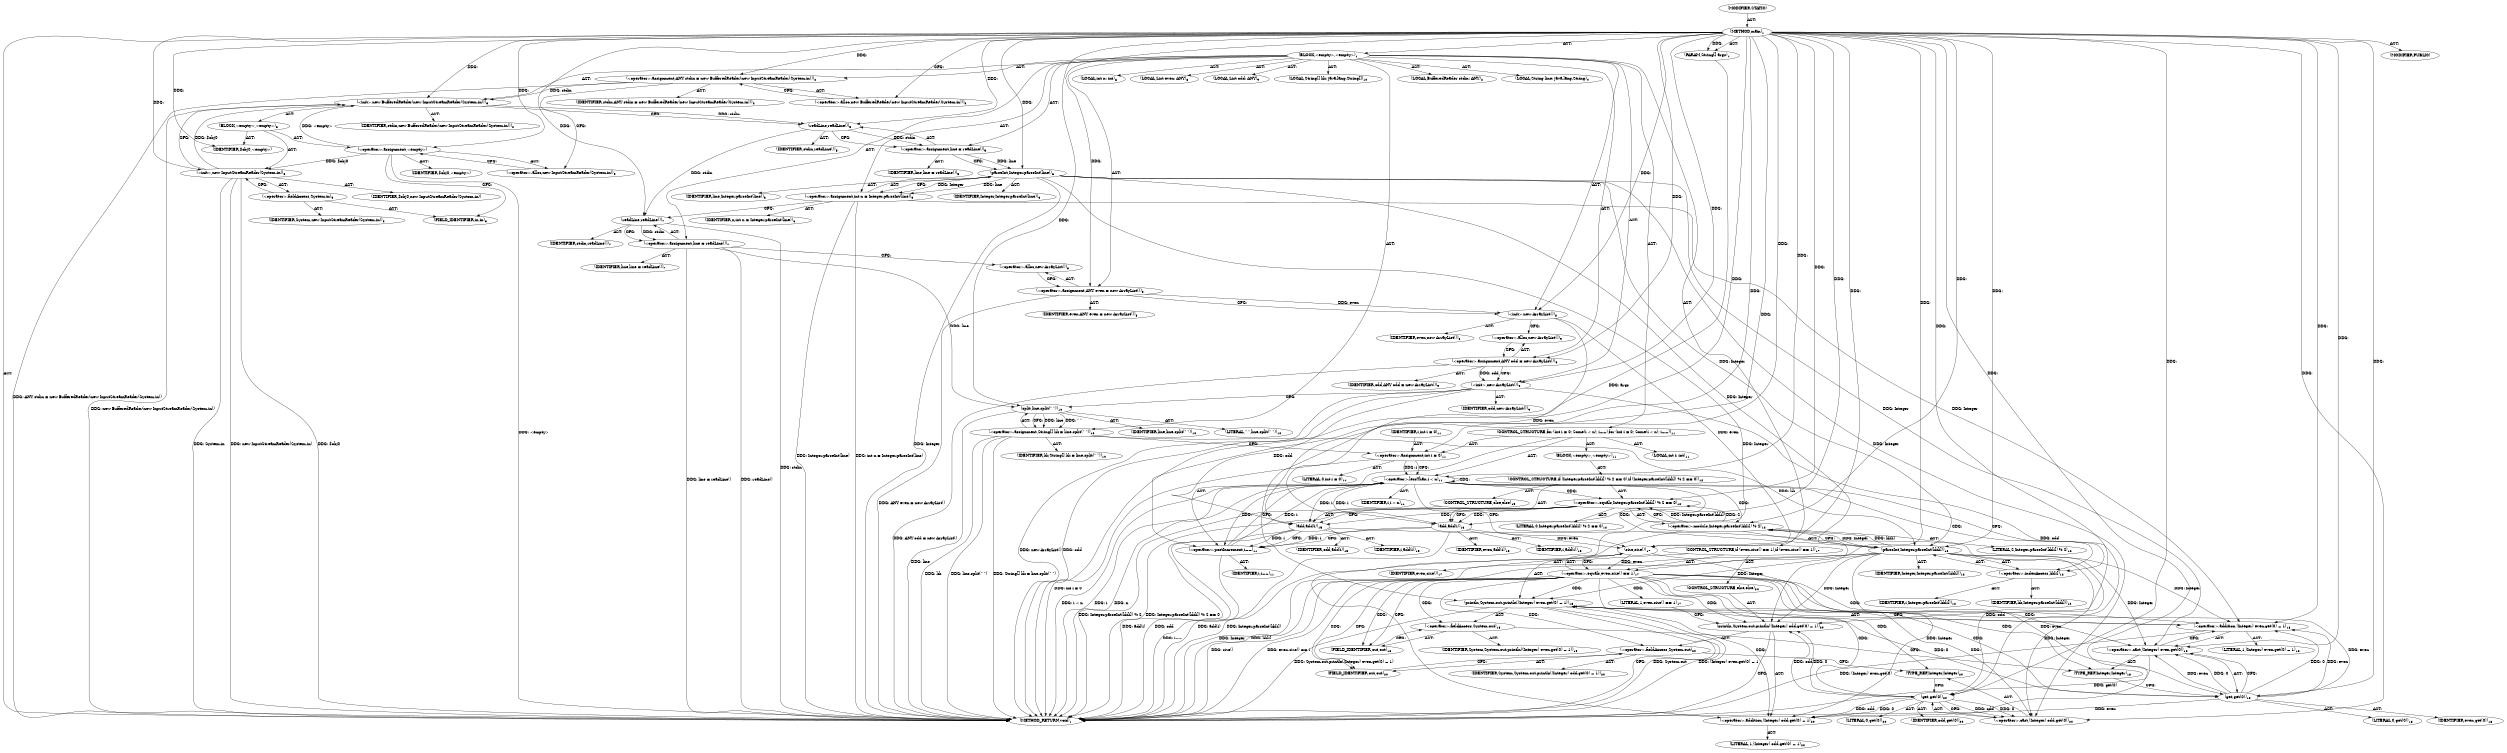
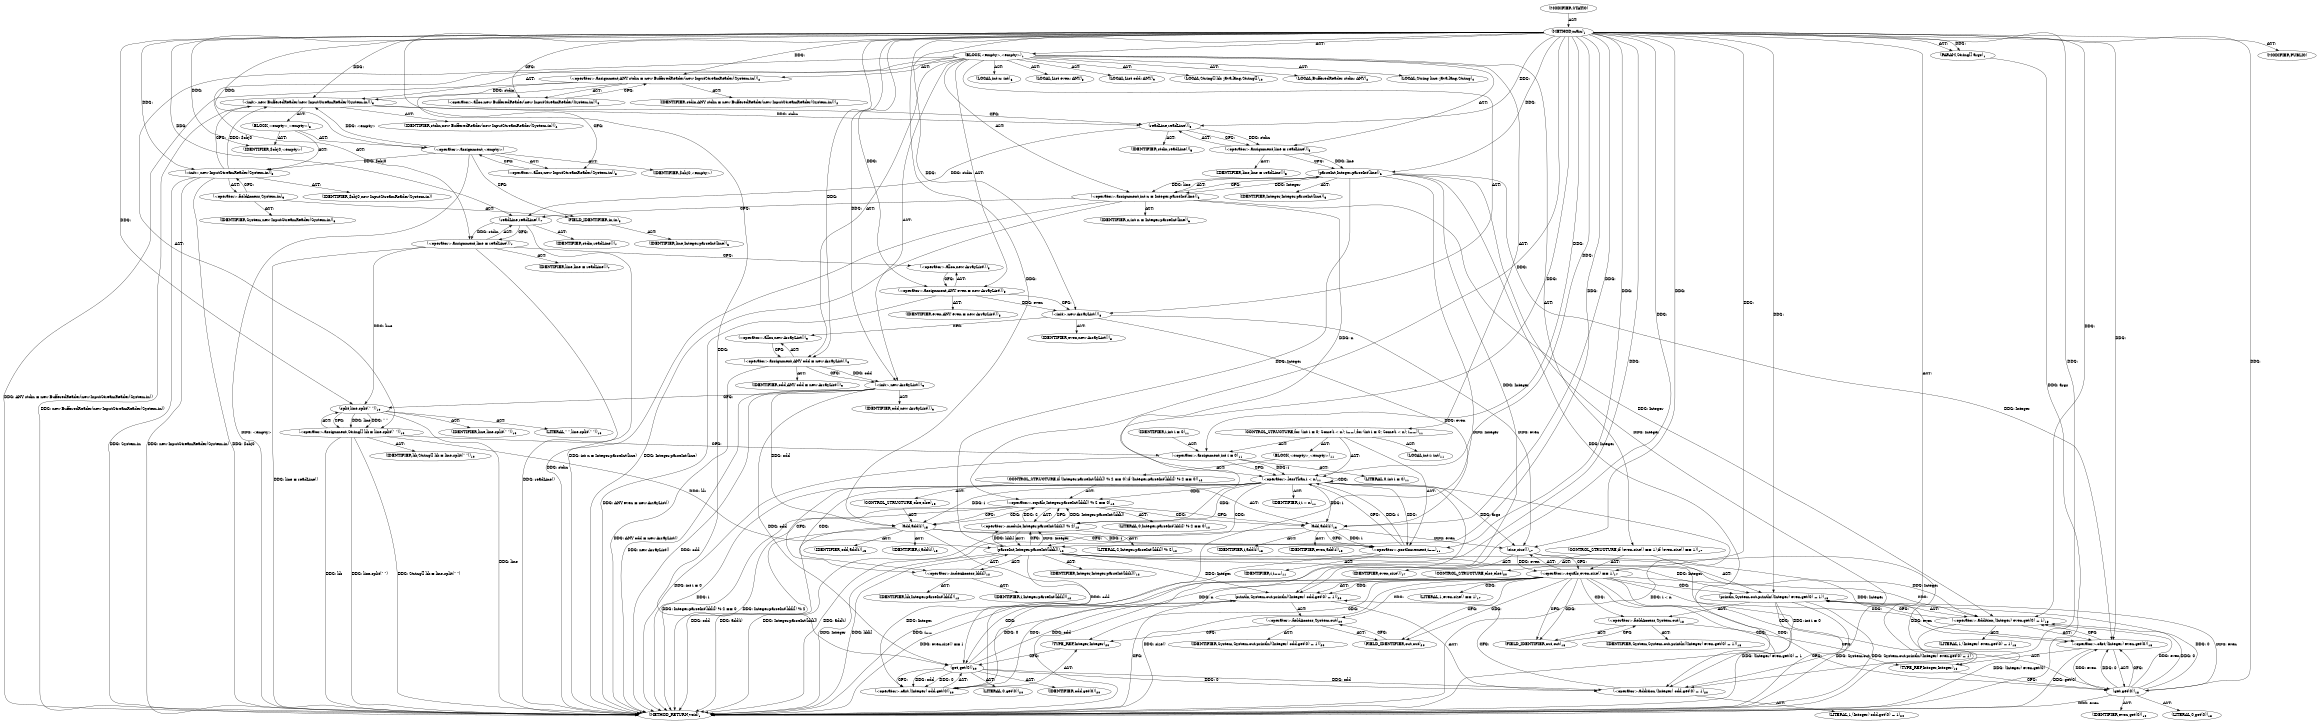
(876, 183) -> (640, 232)
none -> (1291, 386)
(1495, 515) -> (1490, 515)
(1693, 617) -> (1489, 628)
(1939, 638) -> (1807, 621)
